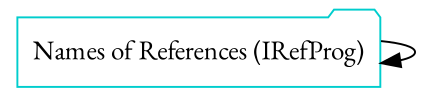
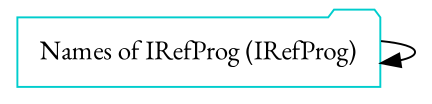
(199, 52) -> (199, 52)
